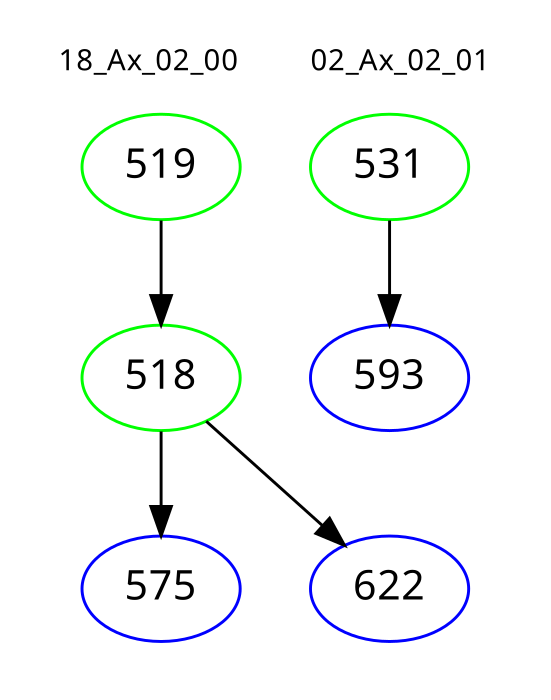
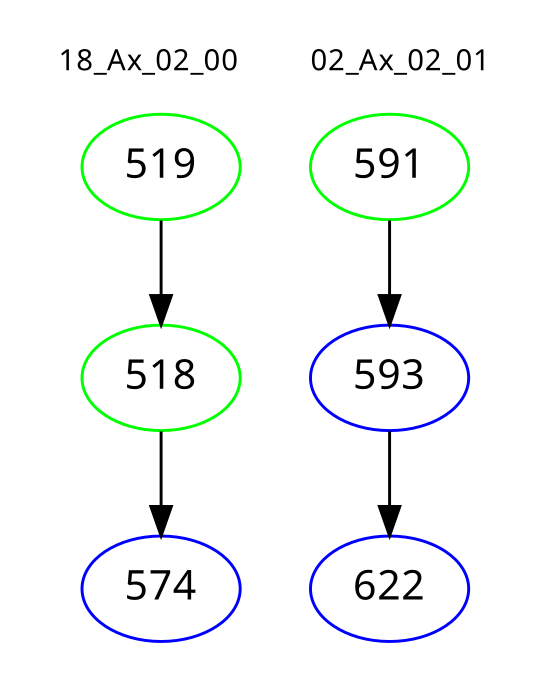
(390, 167) -> (390, 167)
(244, 455) -> (390, 469)
(161, 589) -> (161, 589)
